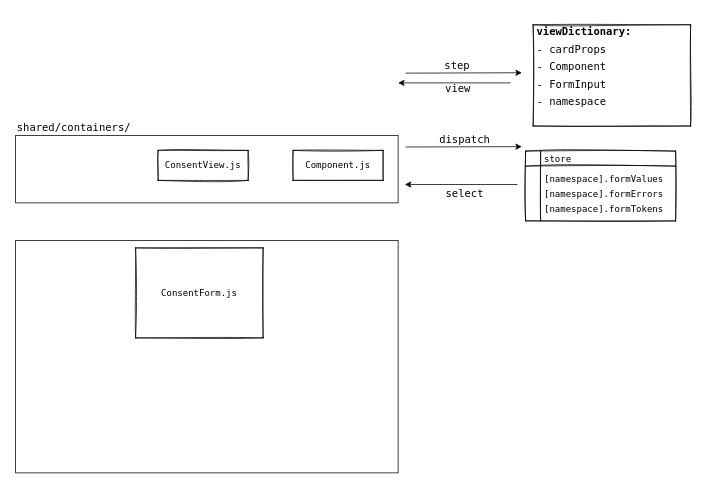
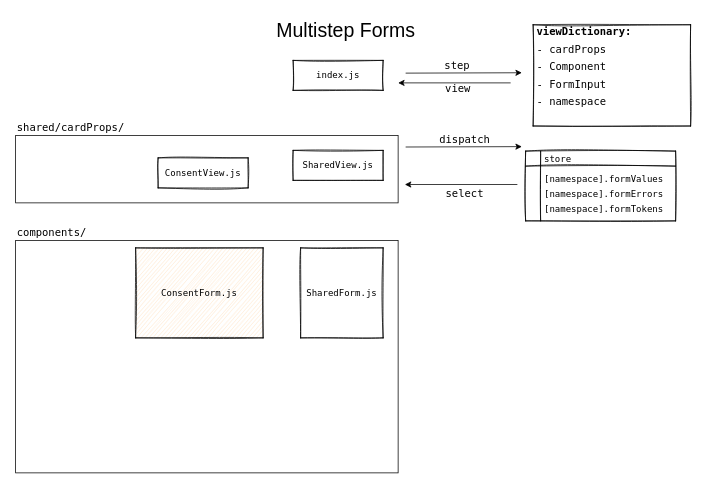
none -> (345, 30)
none -> (338, 75)
(61, 128) -> (60, 128)
(203, 165) -> (203, 173)
(338, 165) -> (338, 165)
none -> (79, 232)
(199, 293) -> (199, 293)
none -> (342, 293)
